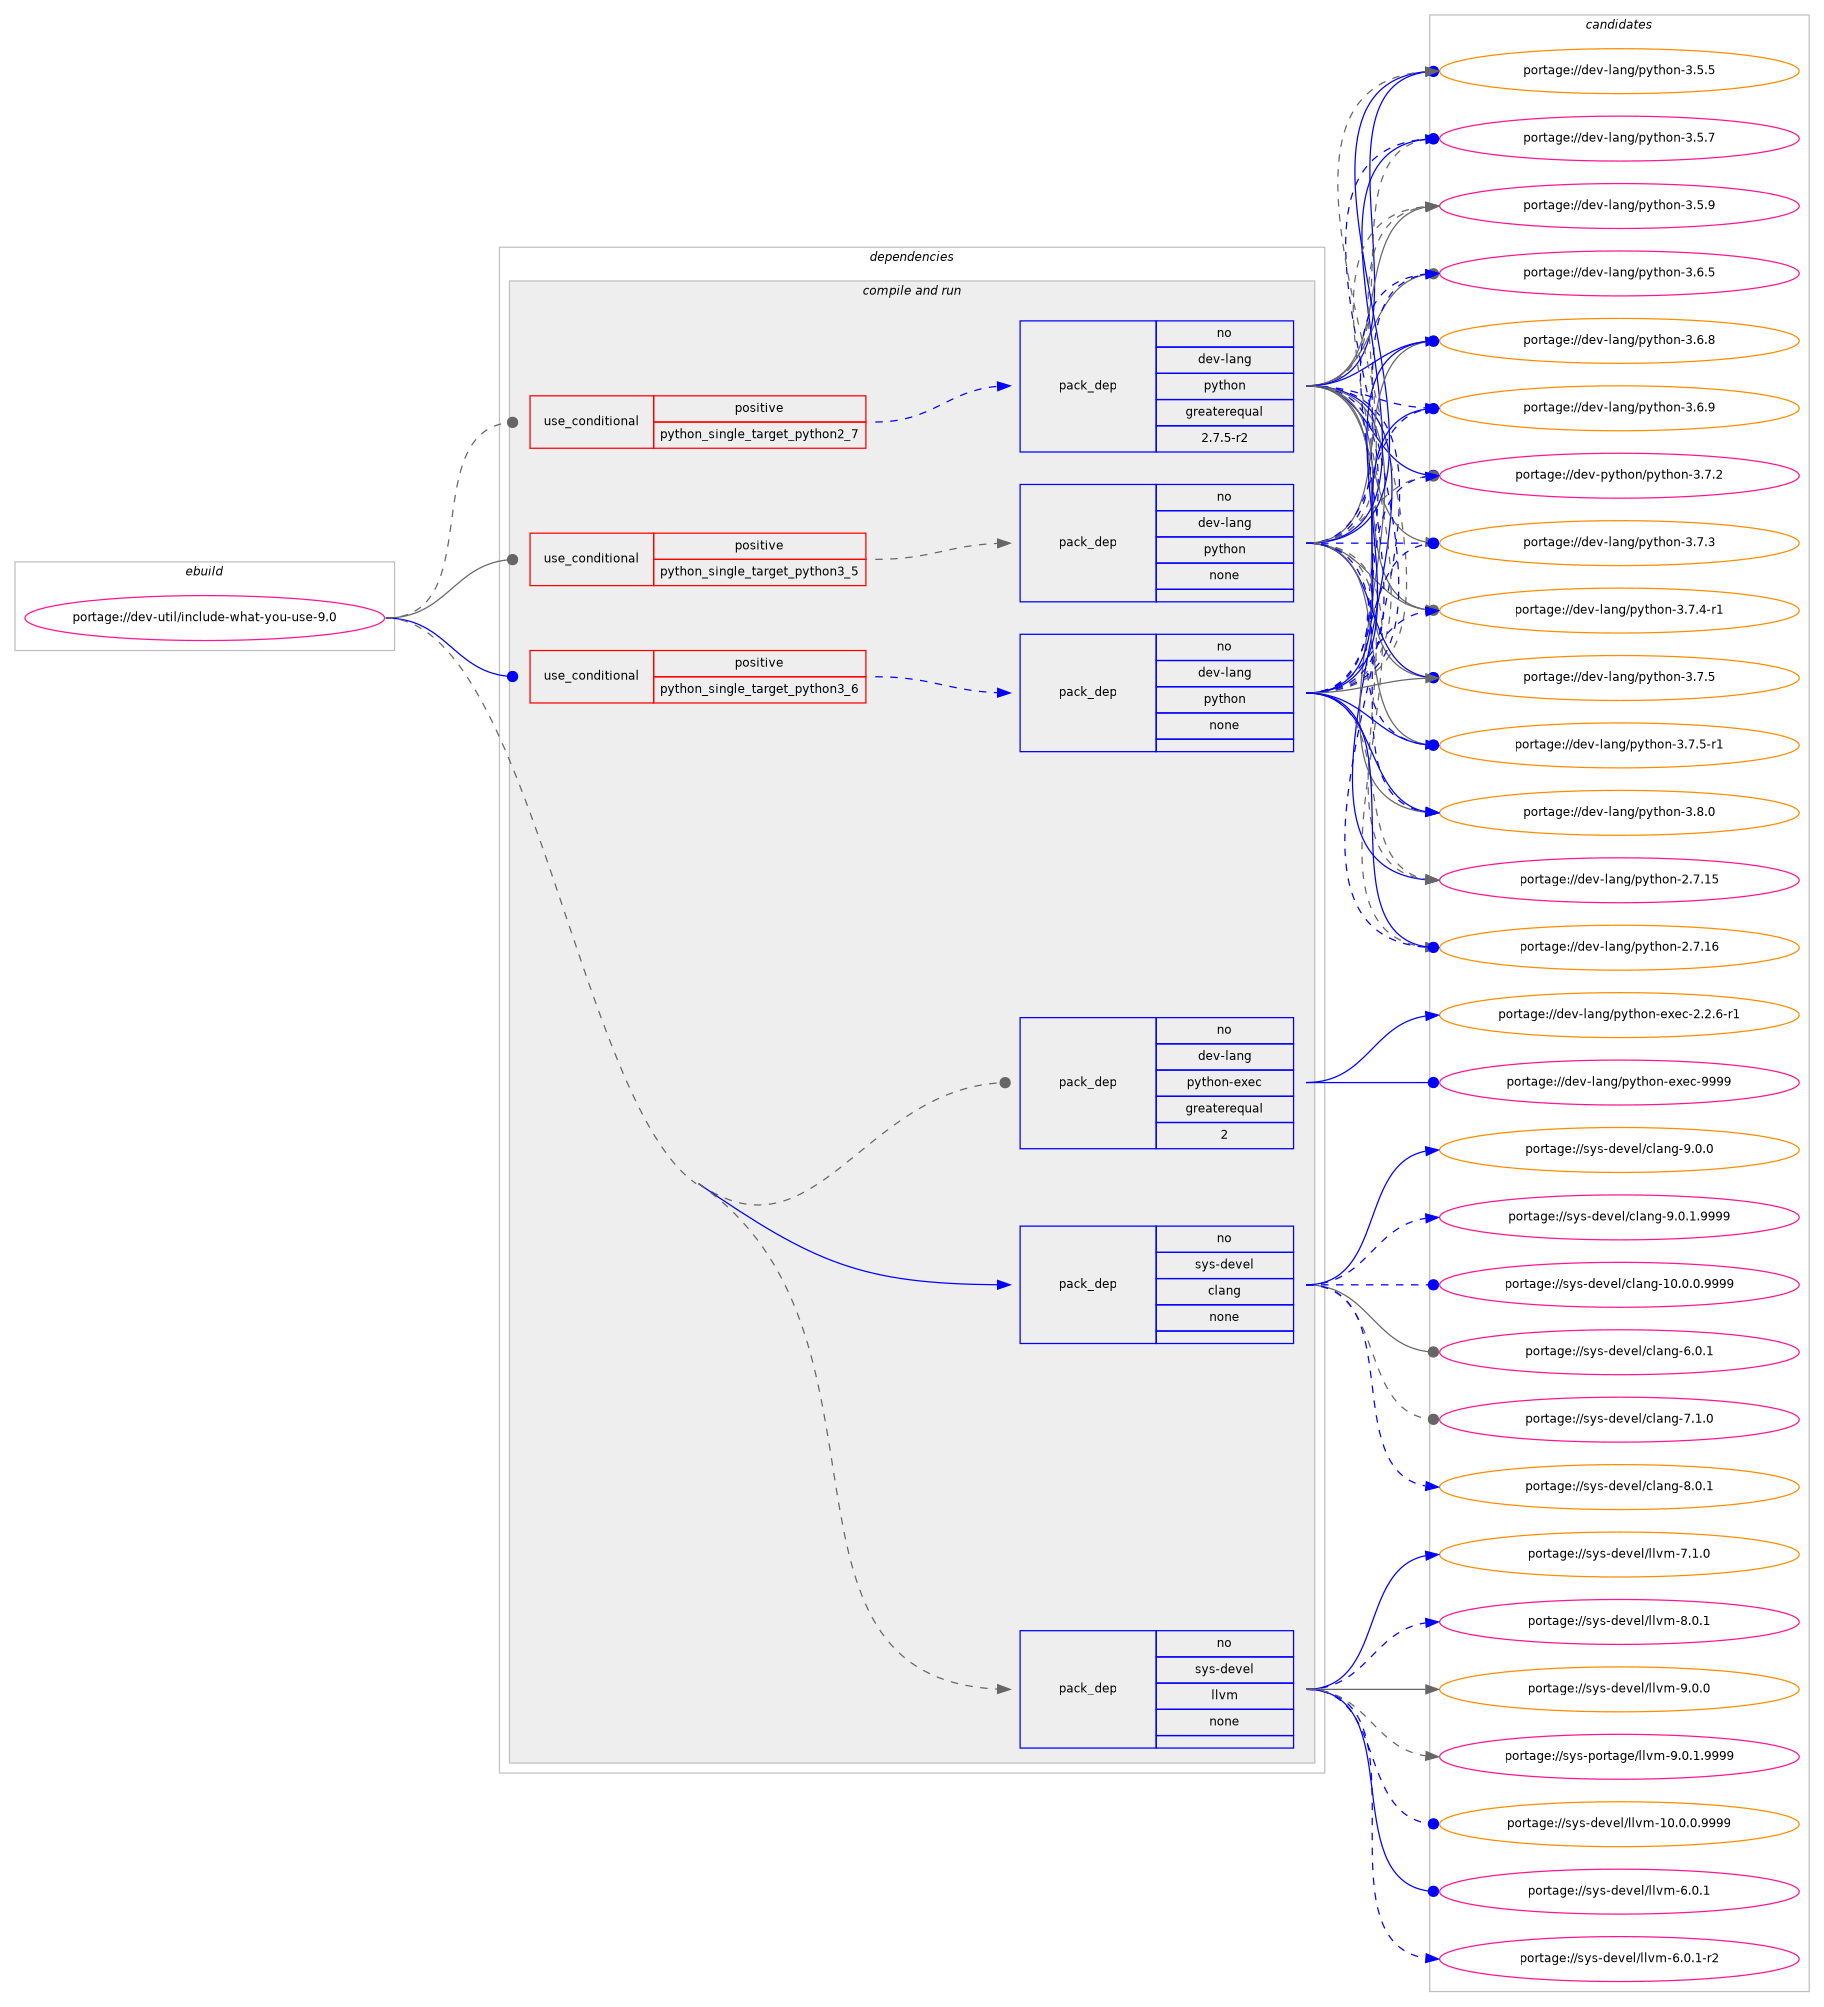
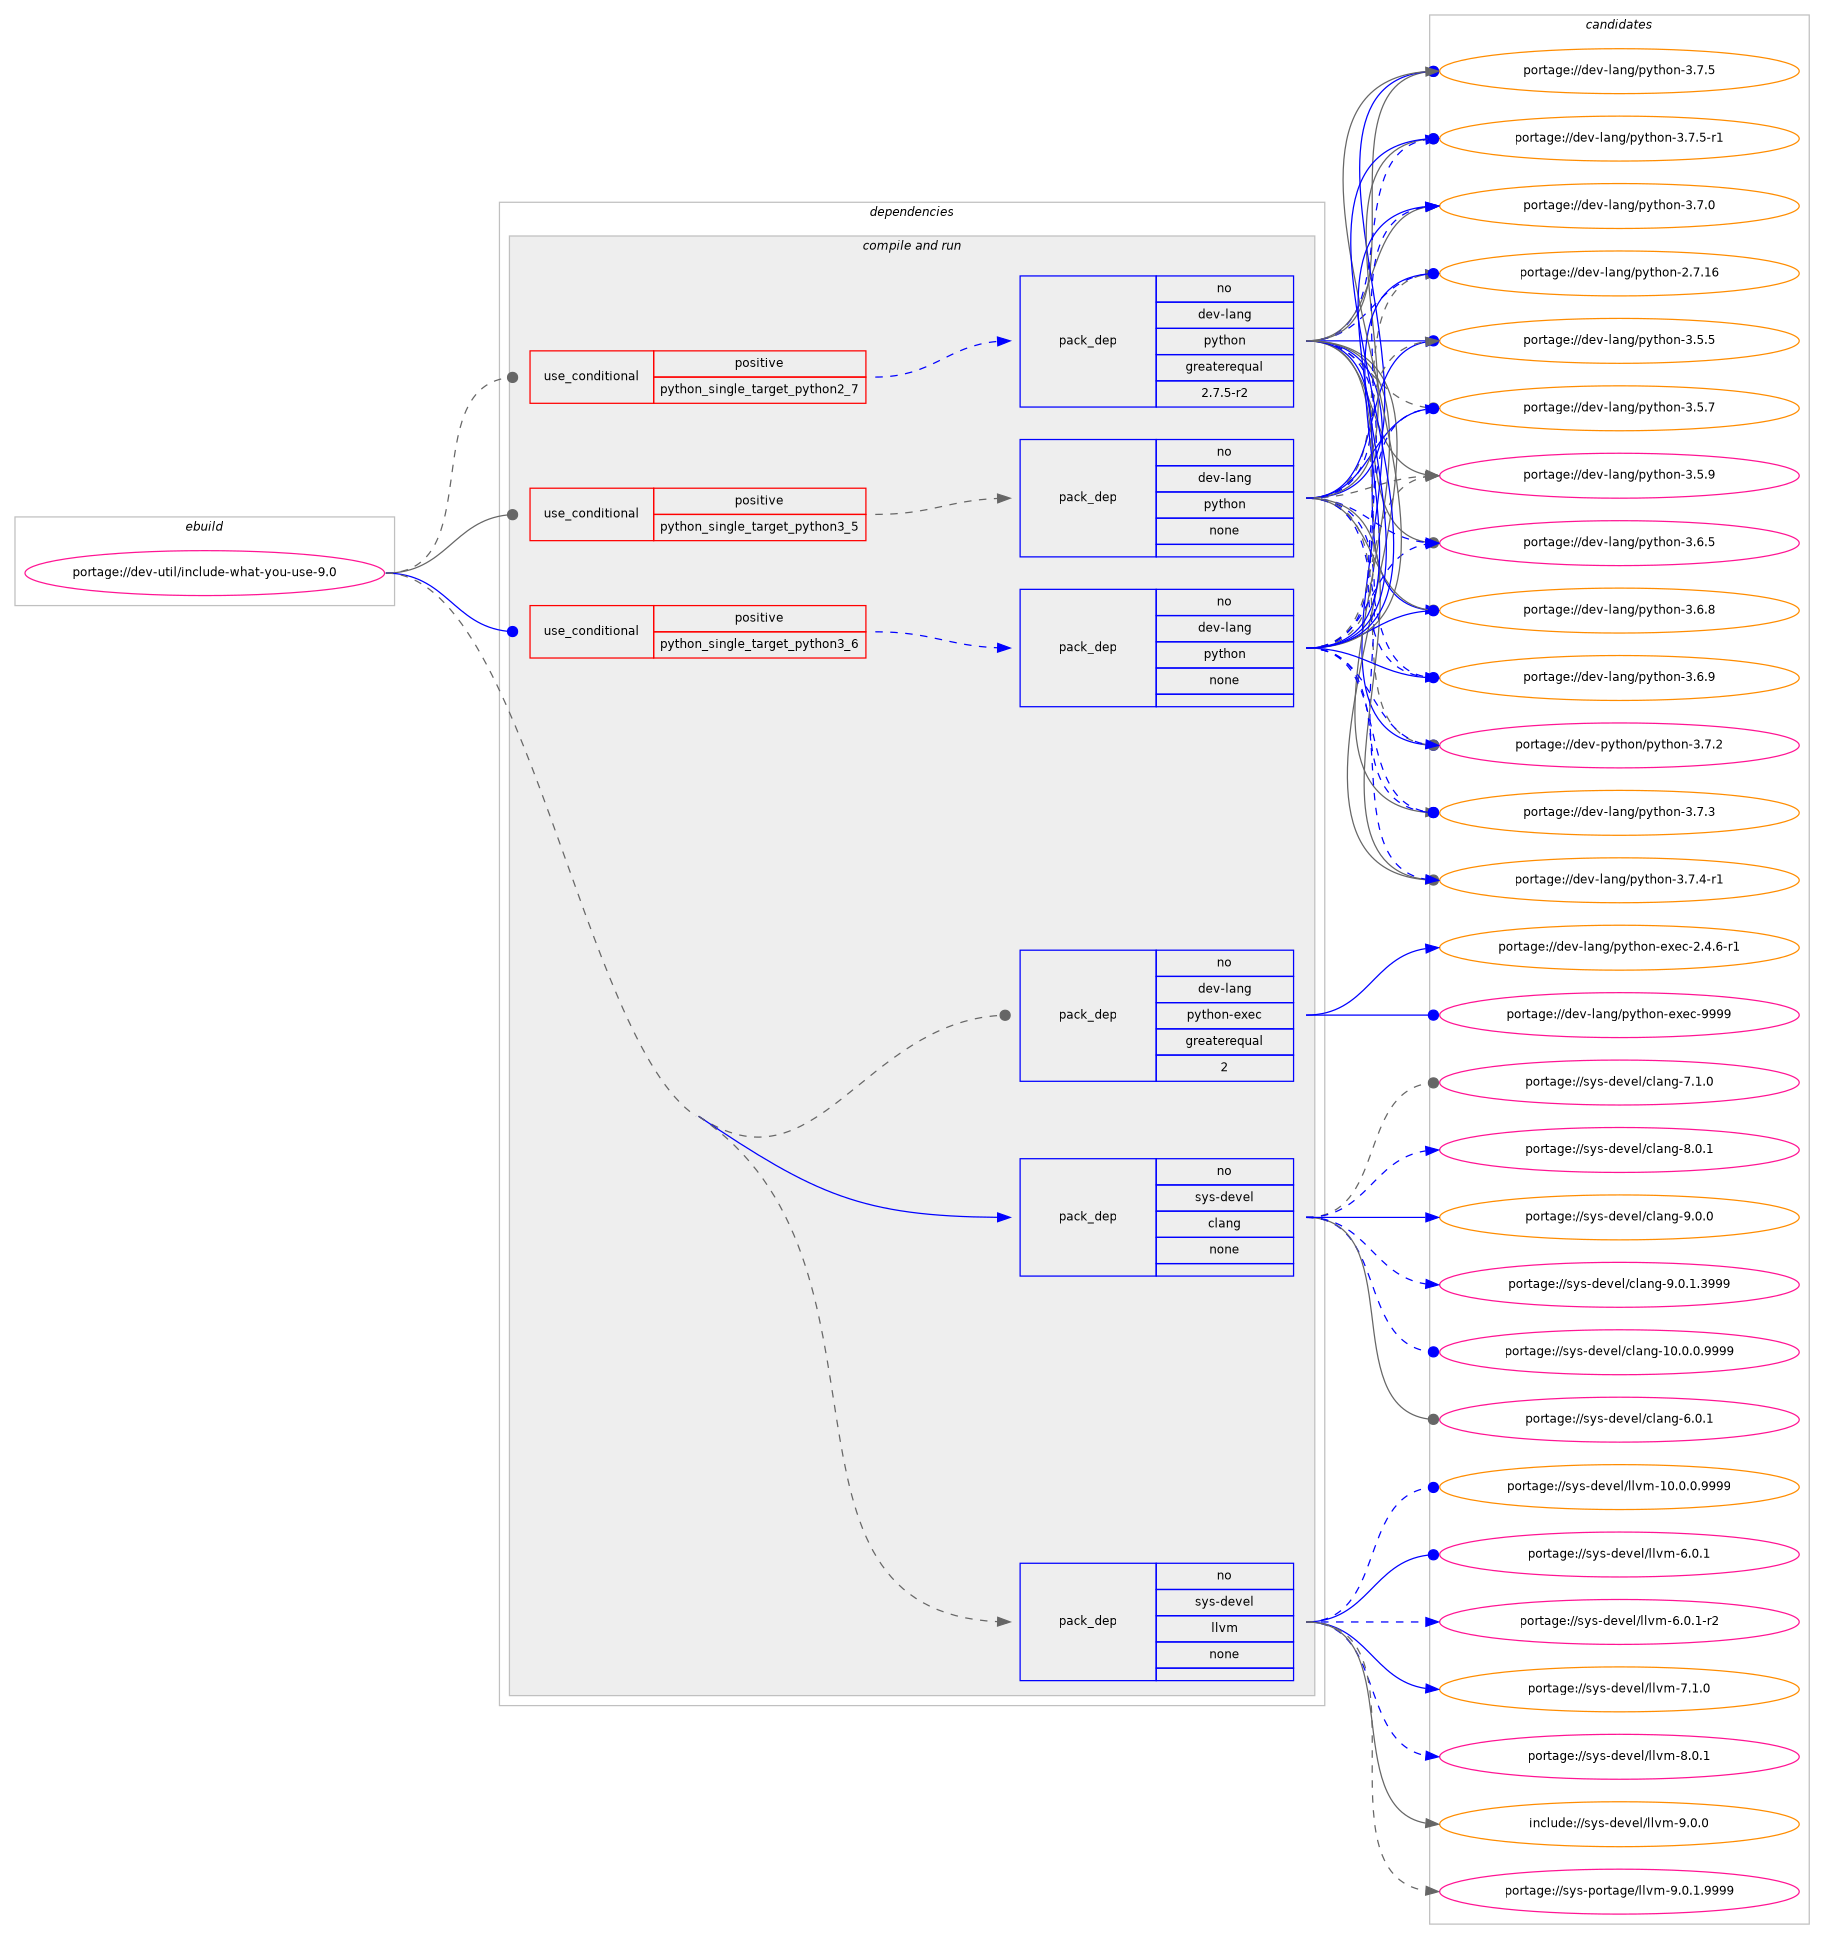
(1619, 139) -> (1619, 408)
(1619, 813) -> (1619, 206)
(1619, 880) -> none
(1619, 1015) -> (1619, 948)
(1619, 1217) -> (1619, 1285)
(1619, 1487) -> (1619, 1150)
(1619, 1689) -> (1619, 1824)
